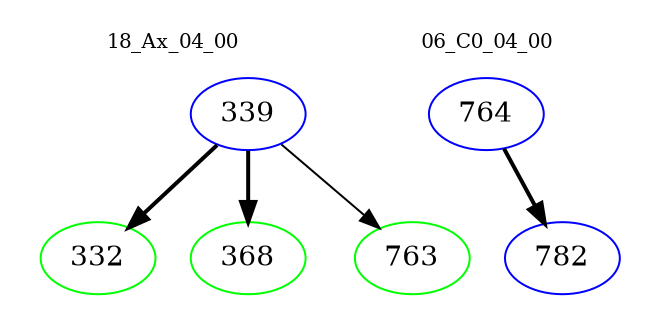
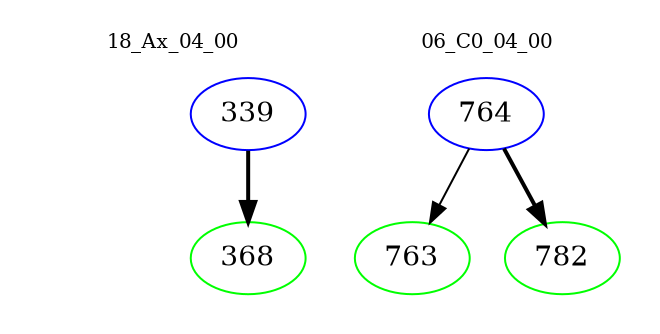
(308, 167) -> (454, 177)
(98, 258) -> none
(562, 258) -> (562, 258)
